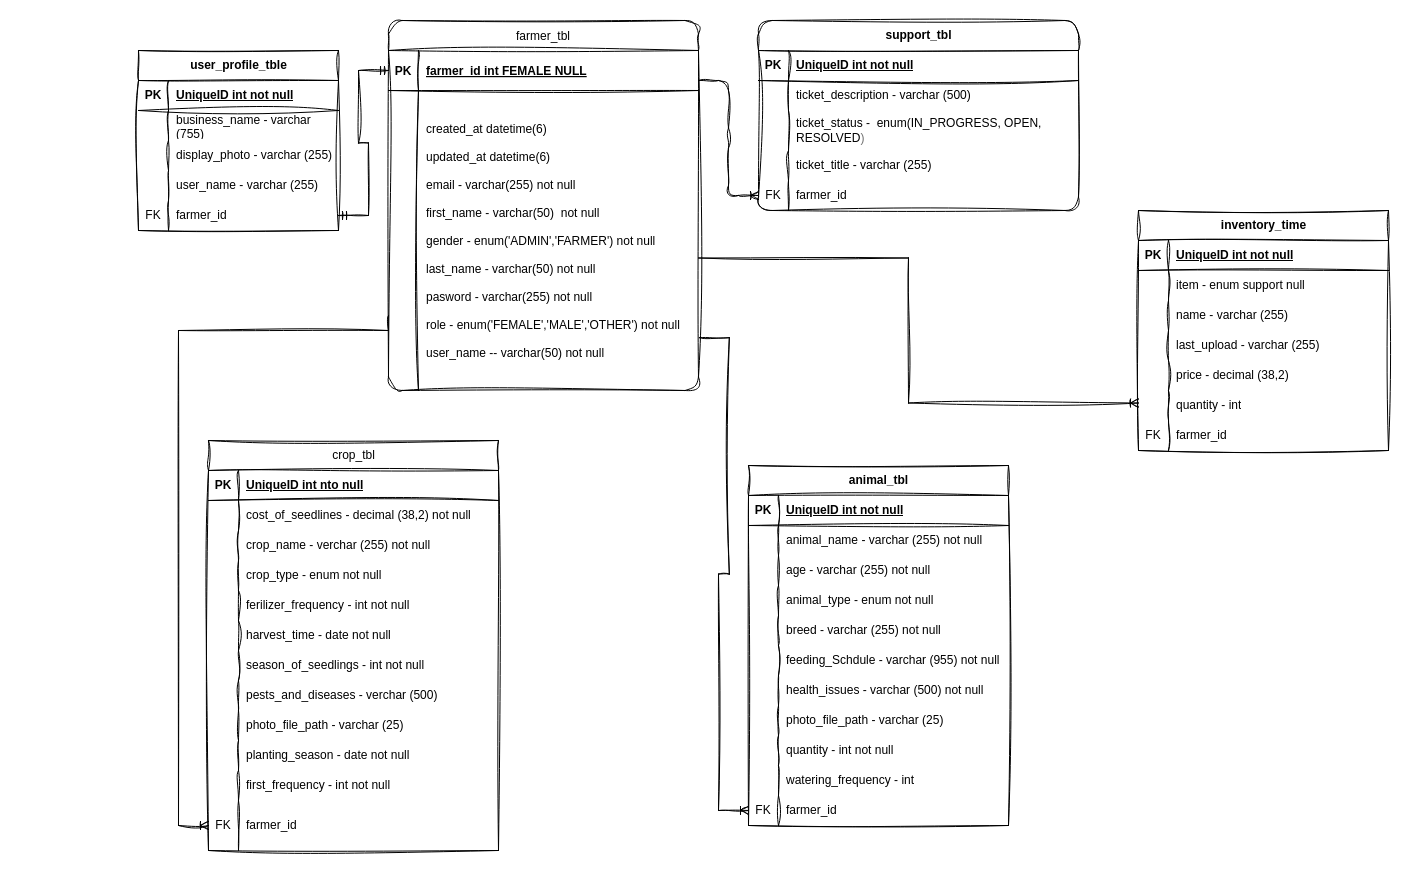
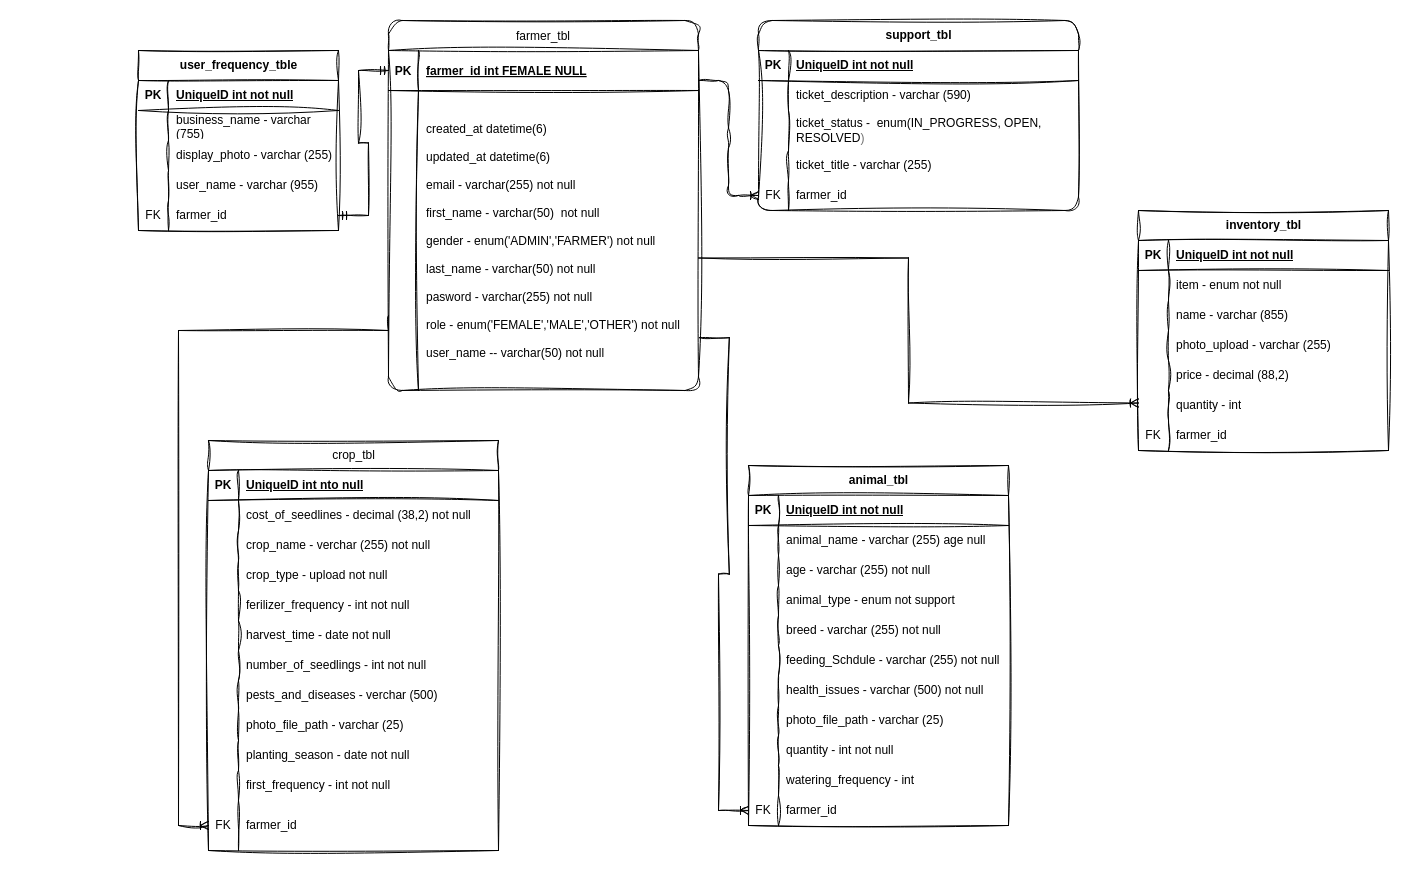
(239, 66) -> (239, 66)
(901, 96) -> (901, 96)
(257, 186) -> (257, 186)
(1264, 226) -> (1264, 226)
(1246, 286) -> (1233, 286)
(1239, 316) -> (1239, 316)
(1259, 346) -> (1264, 346)
(1240, 376) -> (1240, 376)
(893, 541) -> (893, 541)
(321, 576) -> (326, 576)
(865, 601) -> (878, 601)
(898, 661) -> (898, 661)
(347, 666) -> (347, 666)
